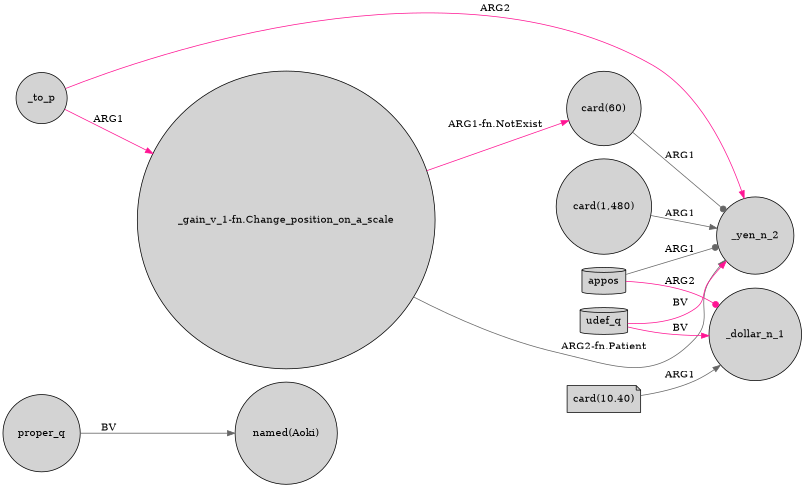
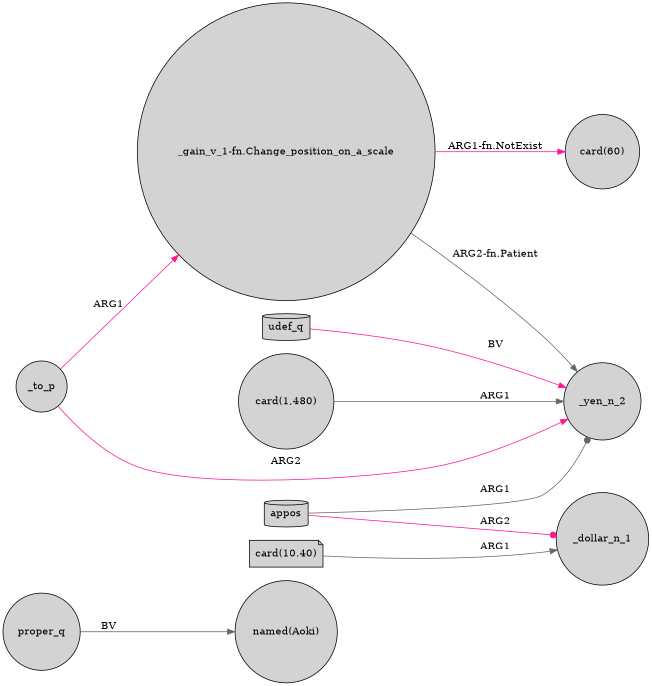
(677, 170) -> none
(664, 334) -> none
